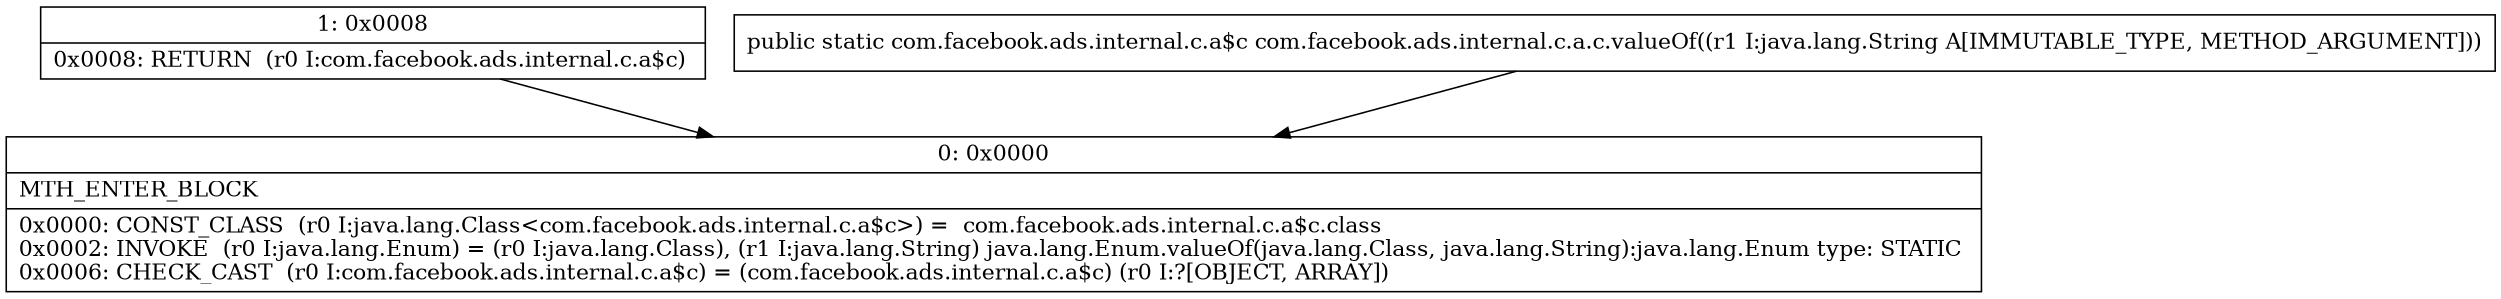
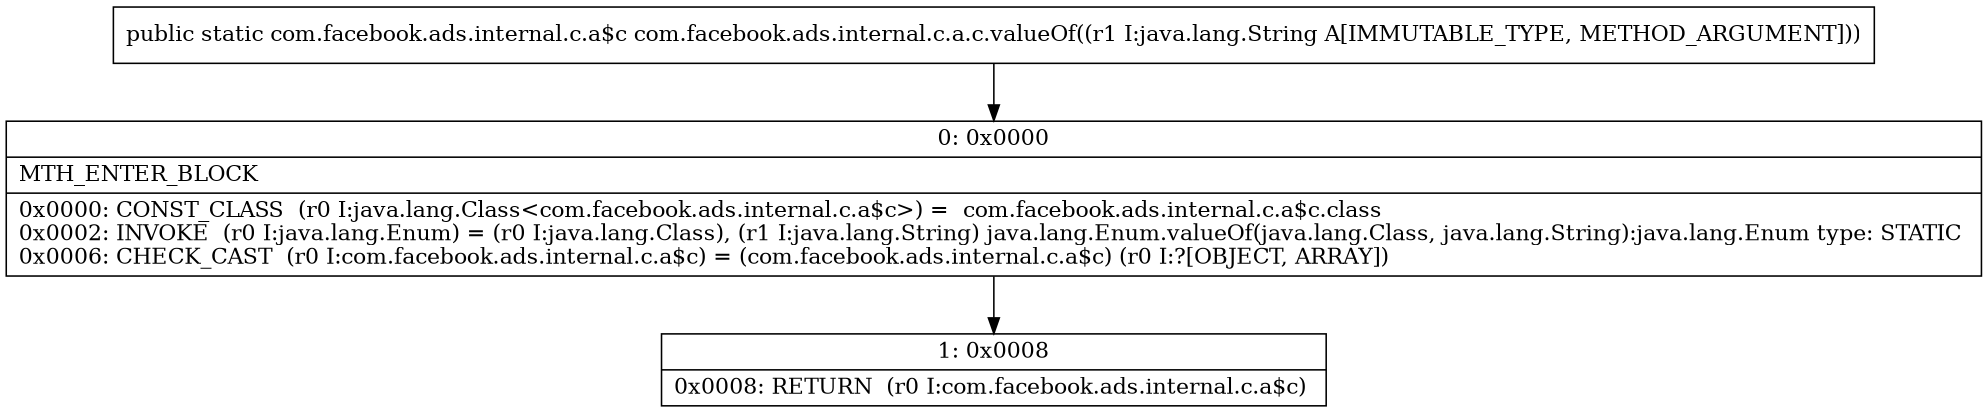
(599, 106) -> (994, 297)
